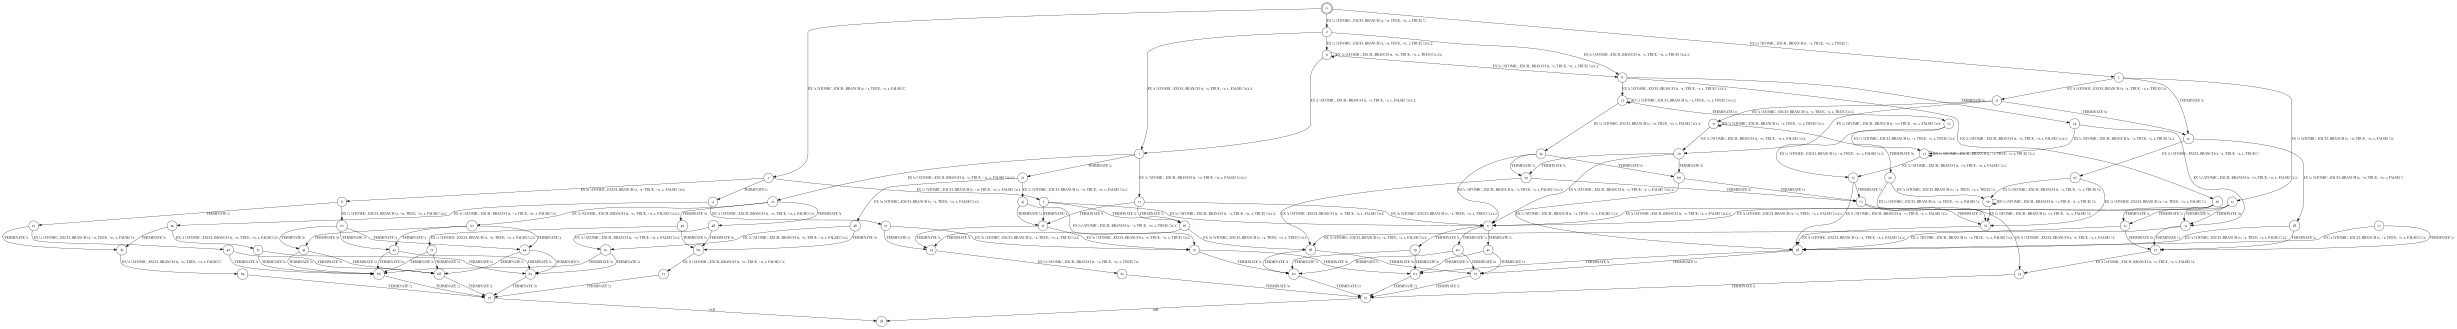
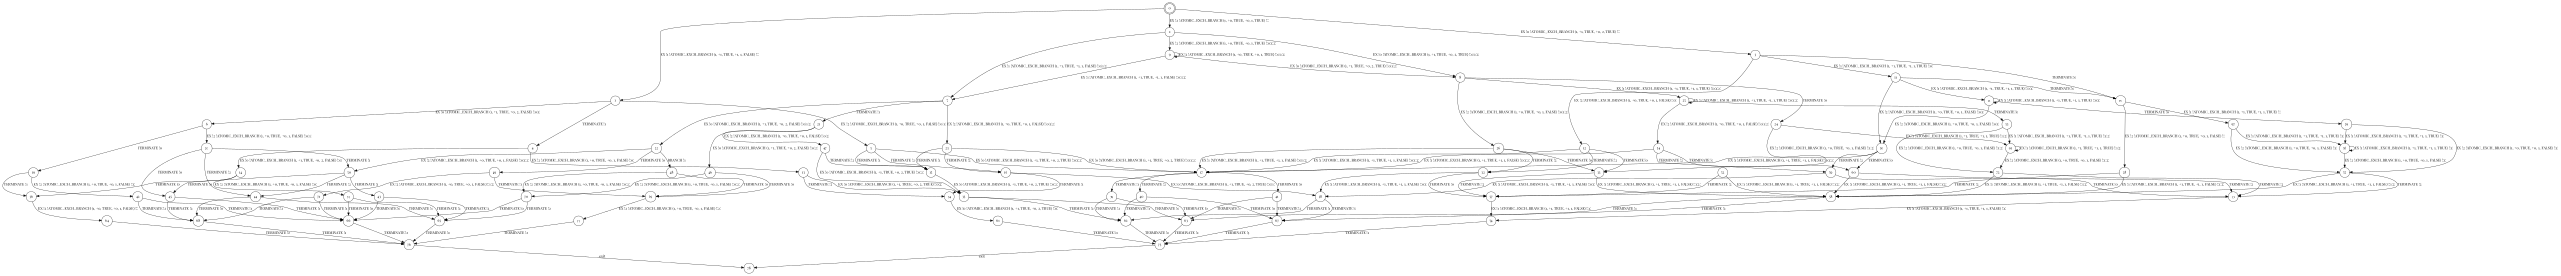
(1949, 211) -> (2346, 192)
(829, 214) -> (677, 160)
(969, 228) -> none
(359, 246) -> (282, 151)
(1448, 286) -> (1237, 233)
